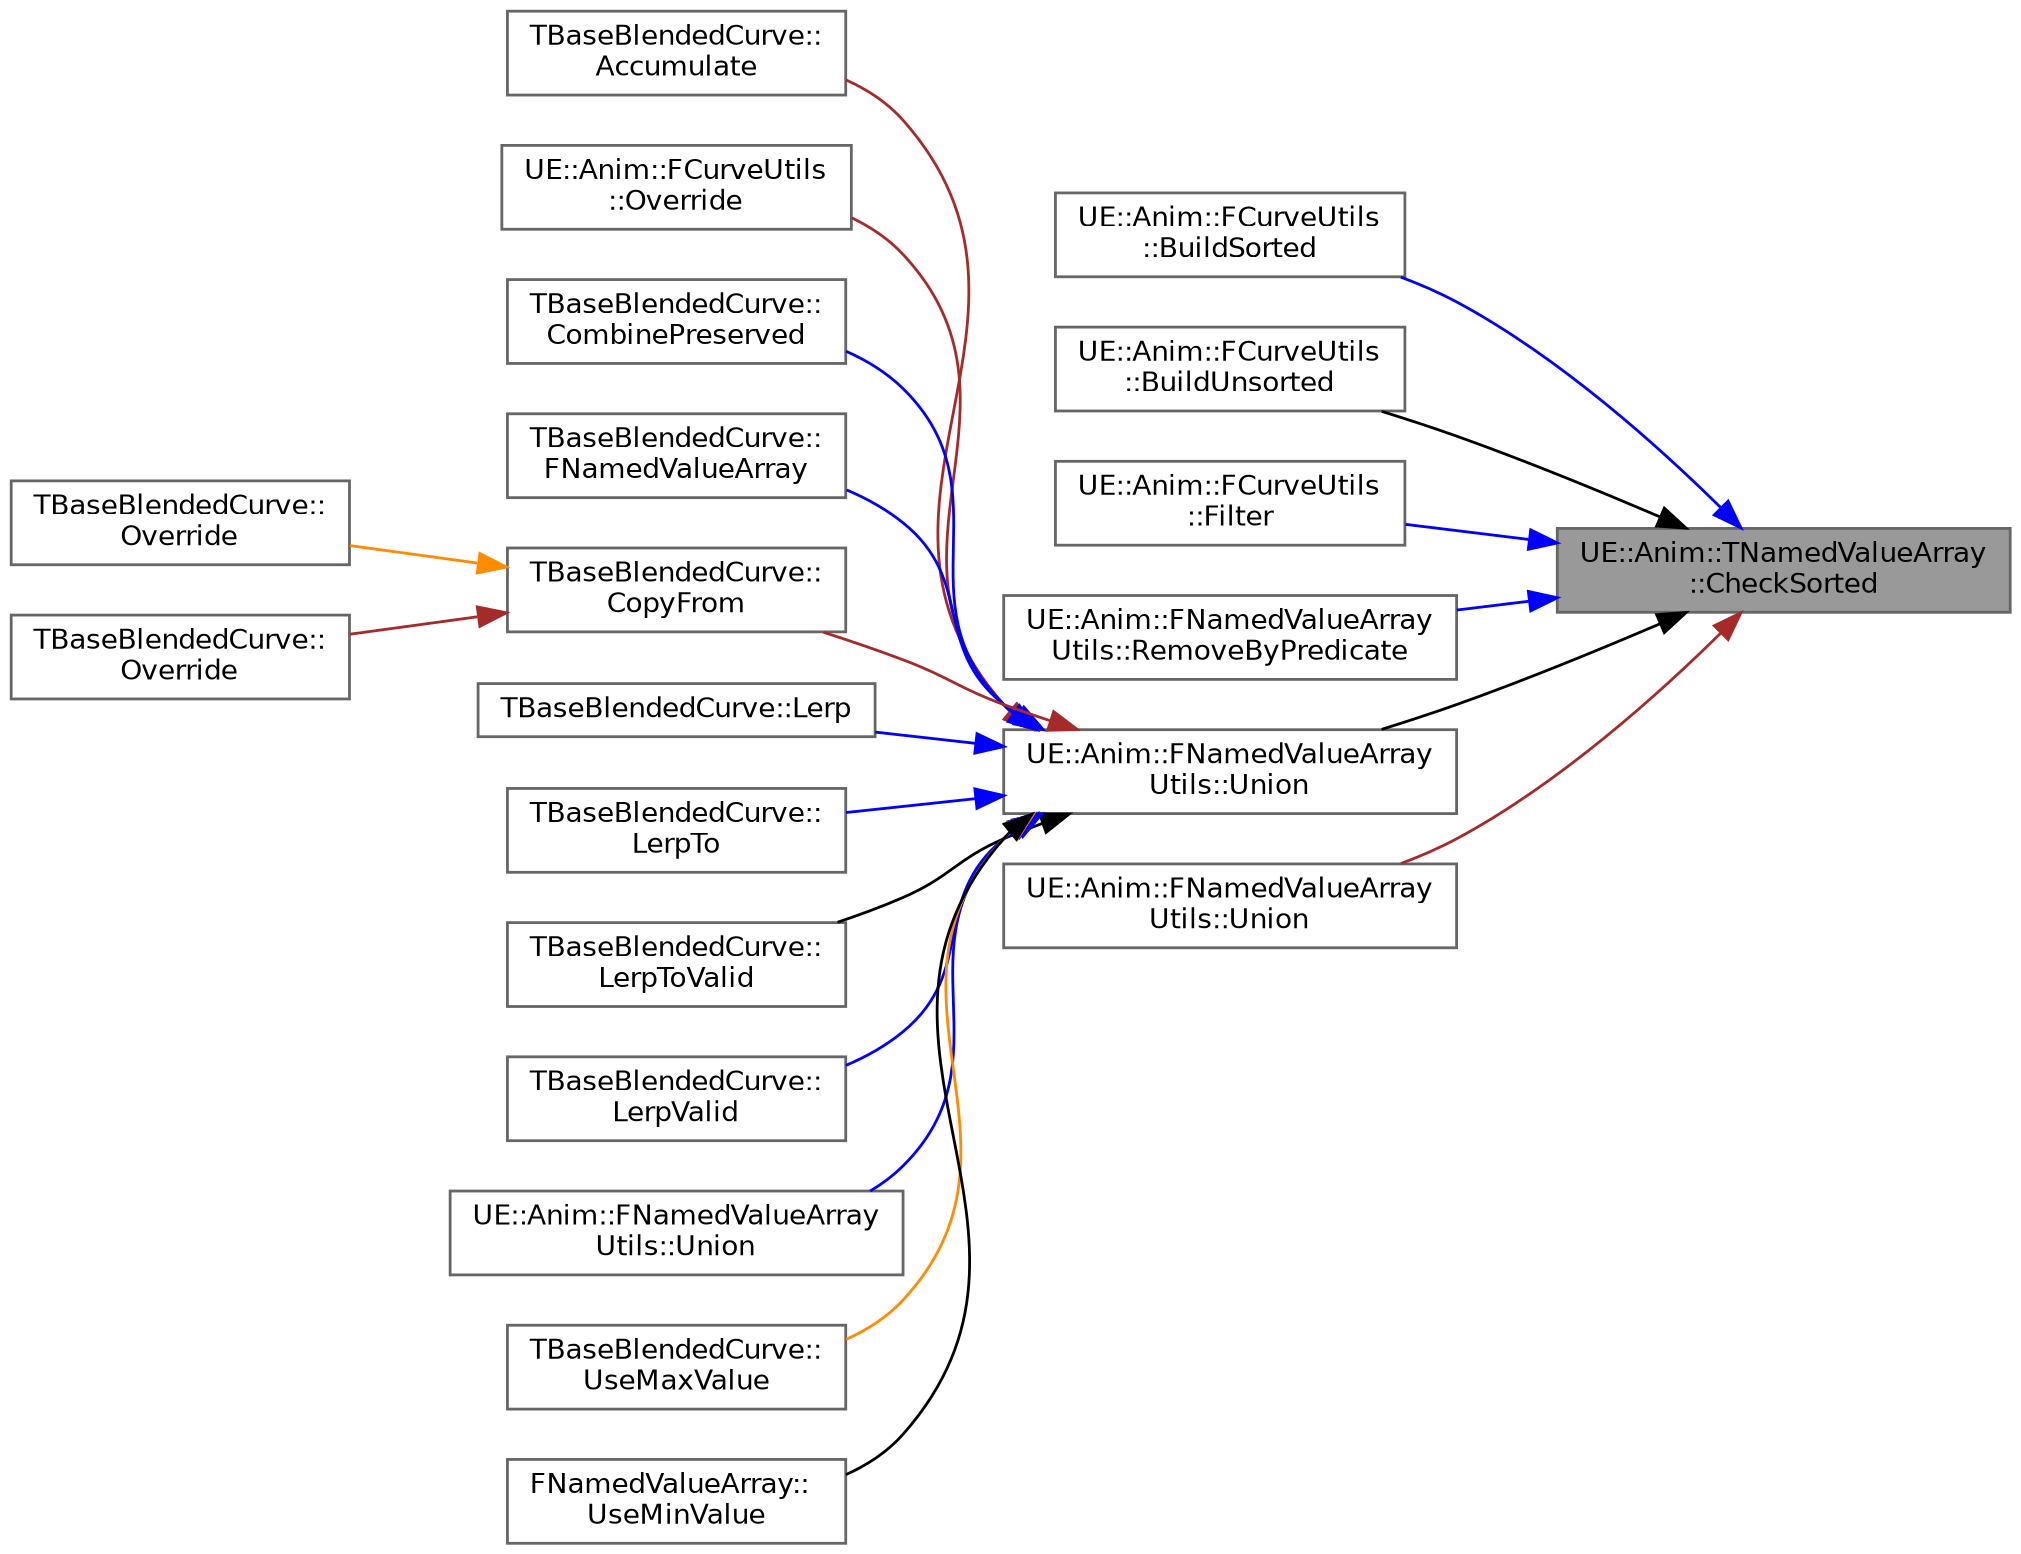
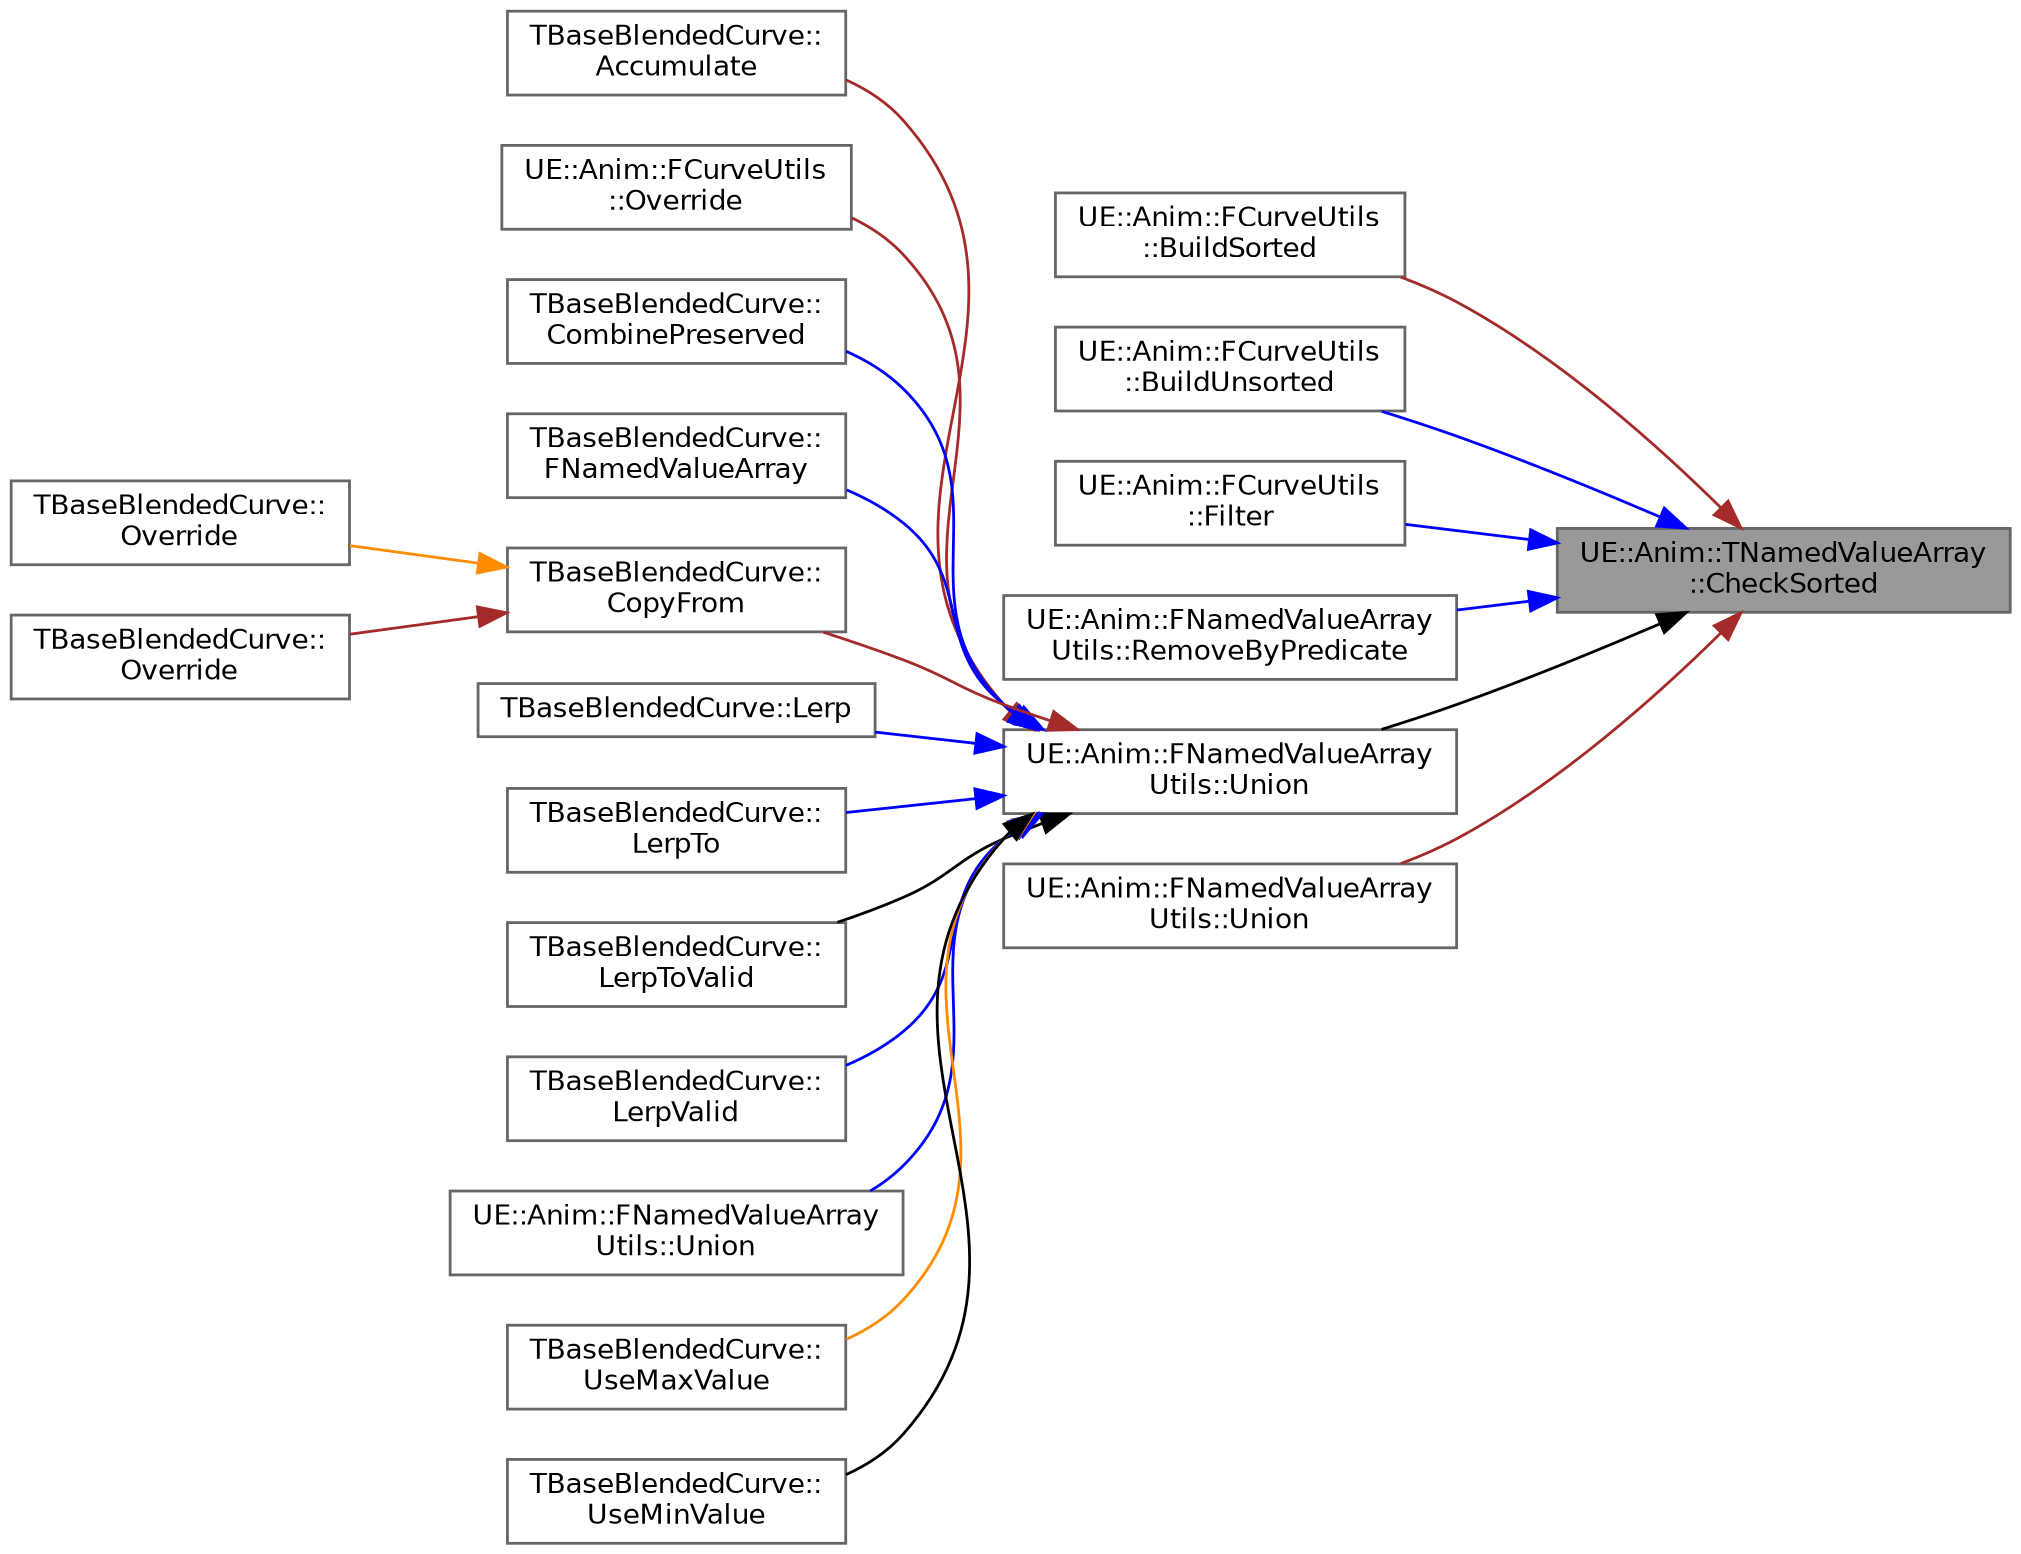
(1572, 377) -> (1572, 377)
(1522, 461) -> (1522, 461)
(677, 1501) -> (677, 1501)
